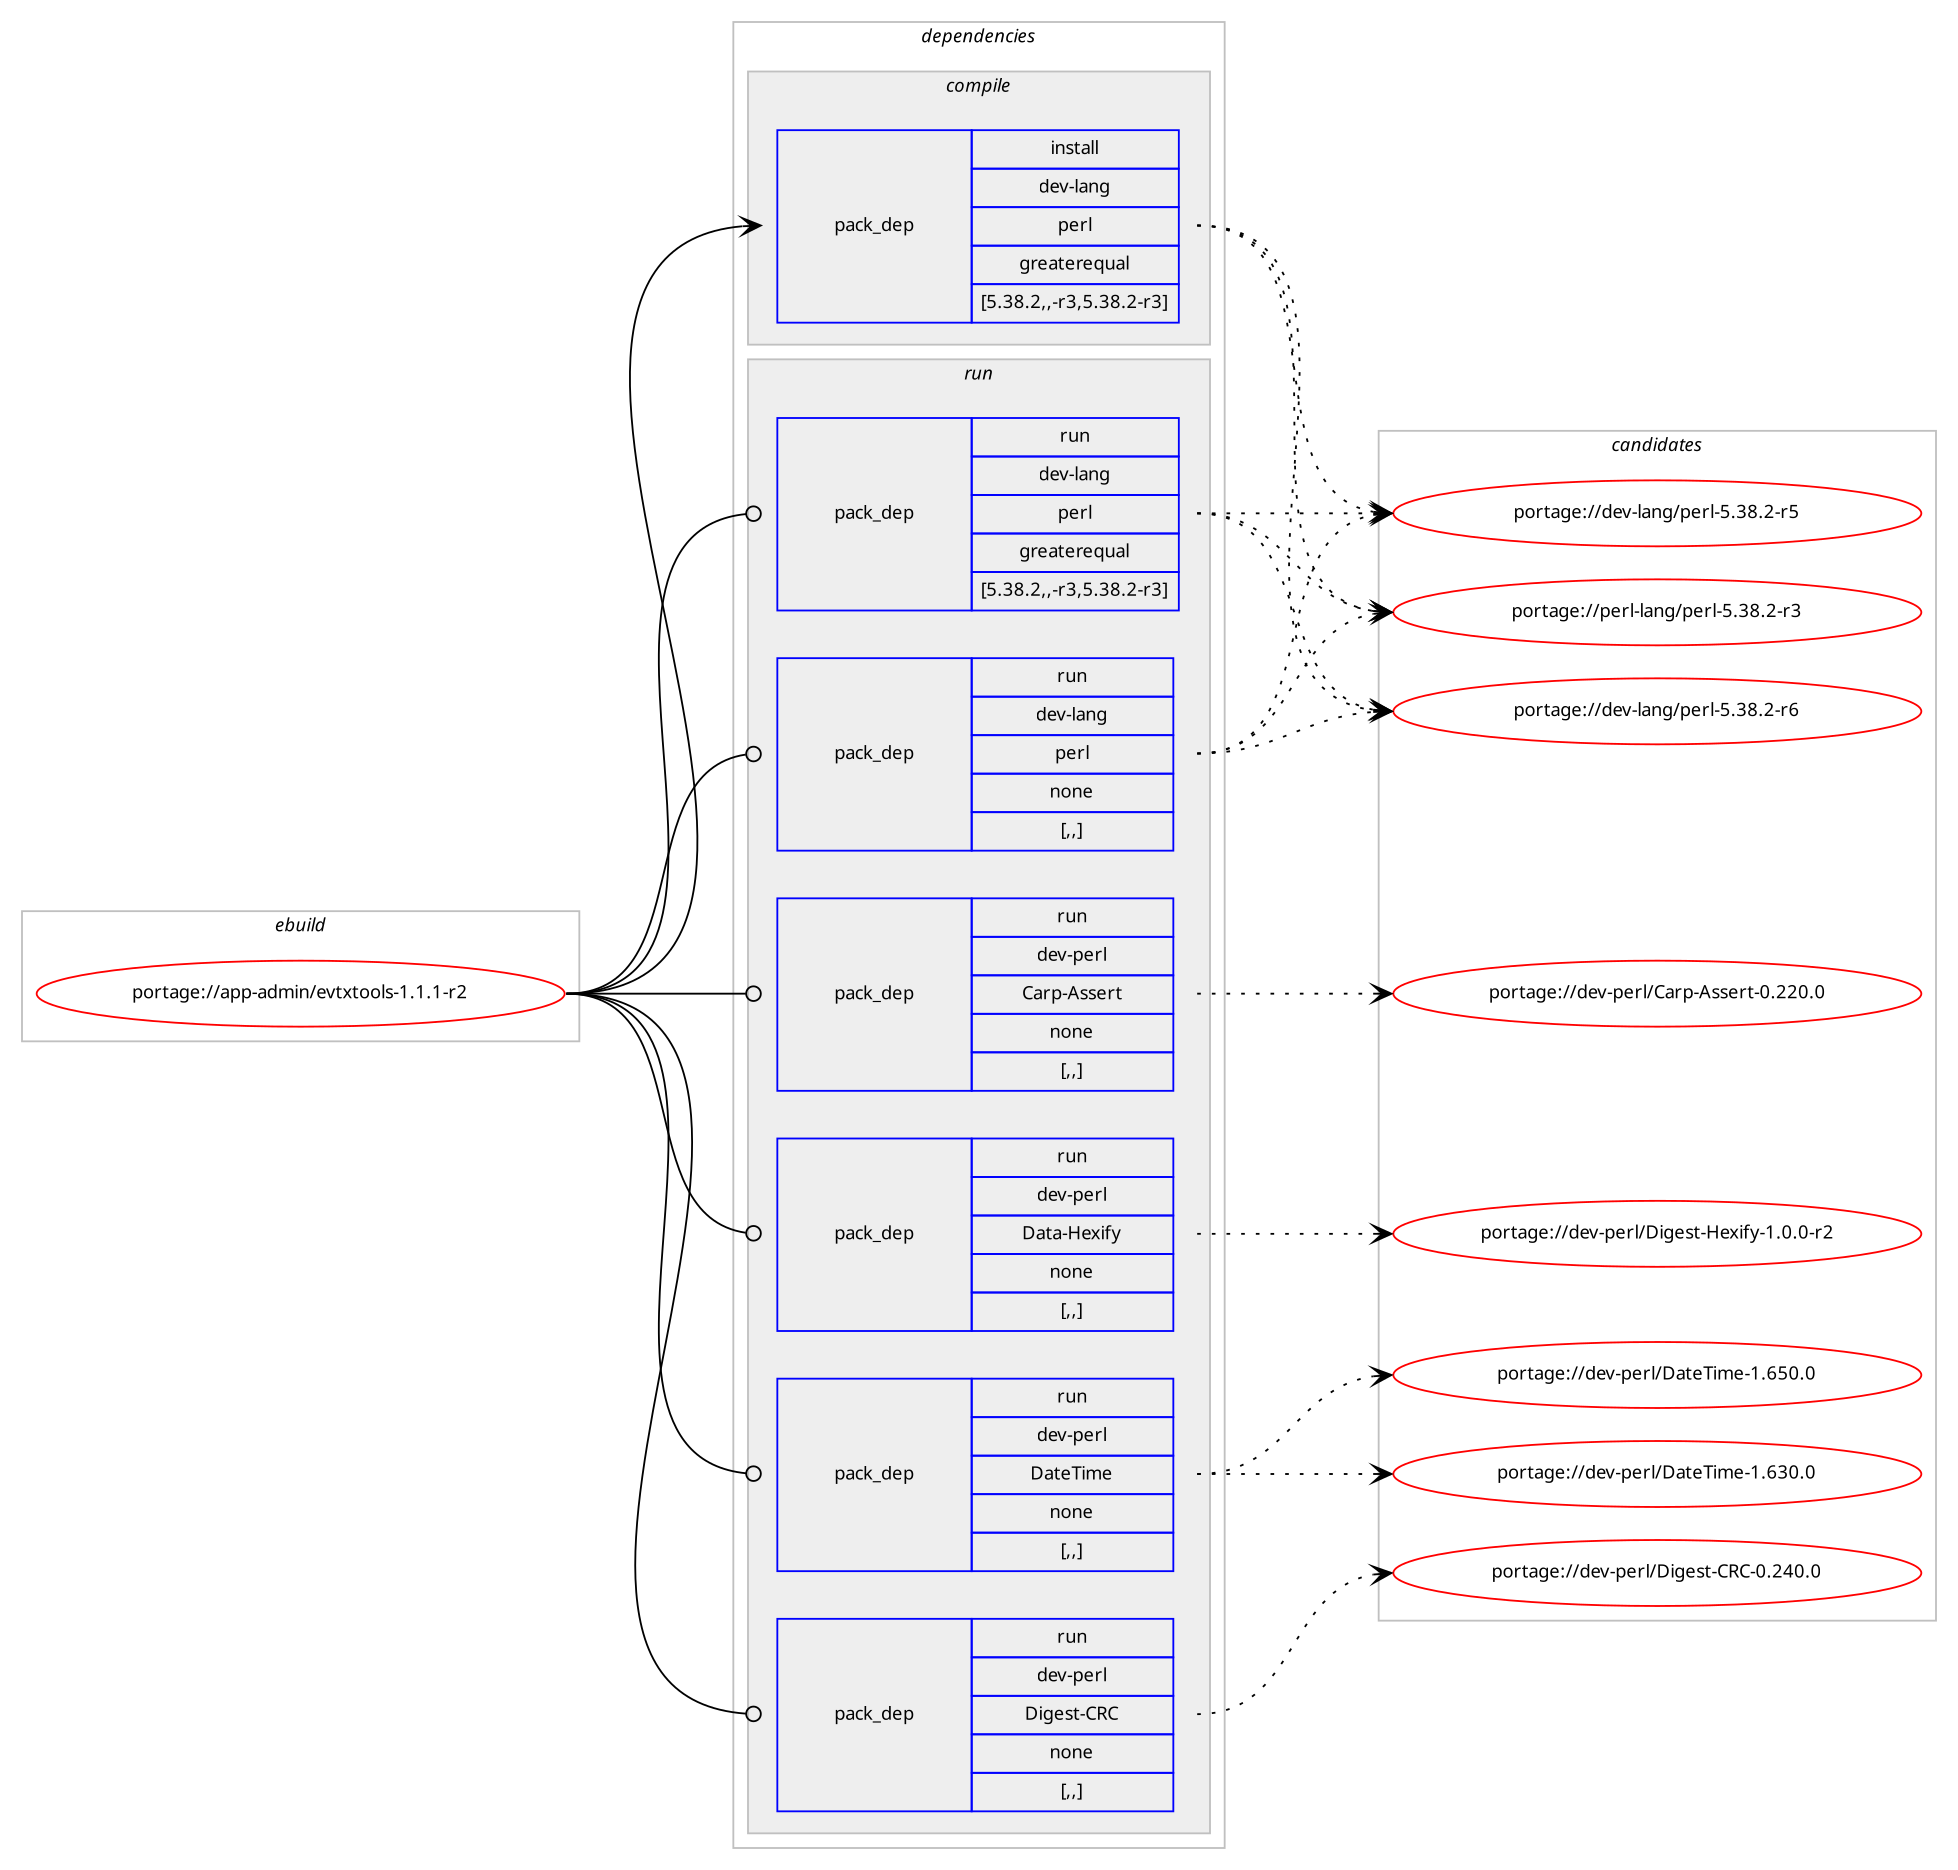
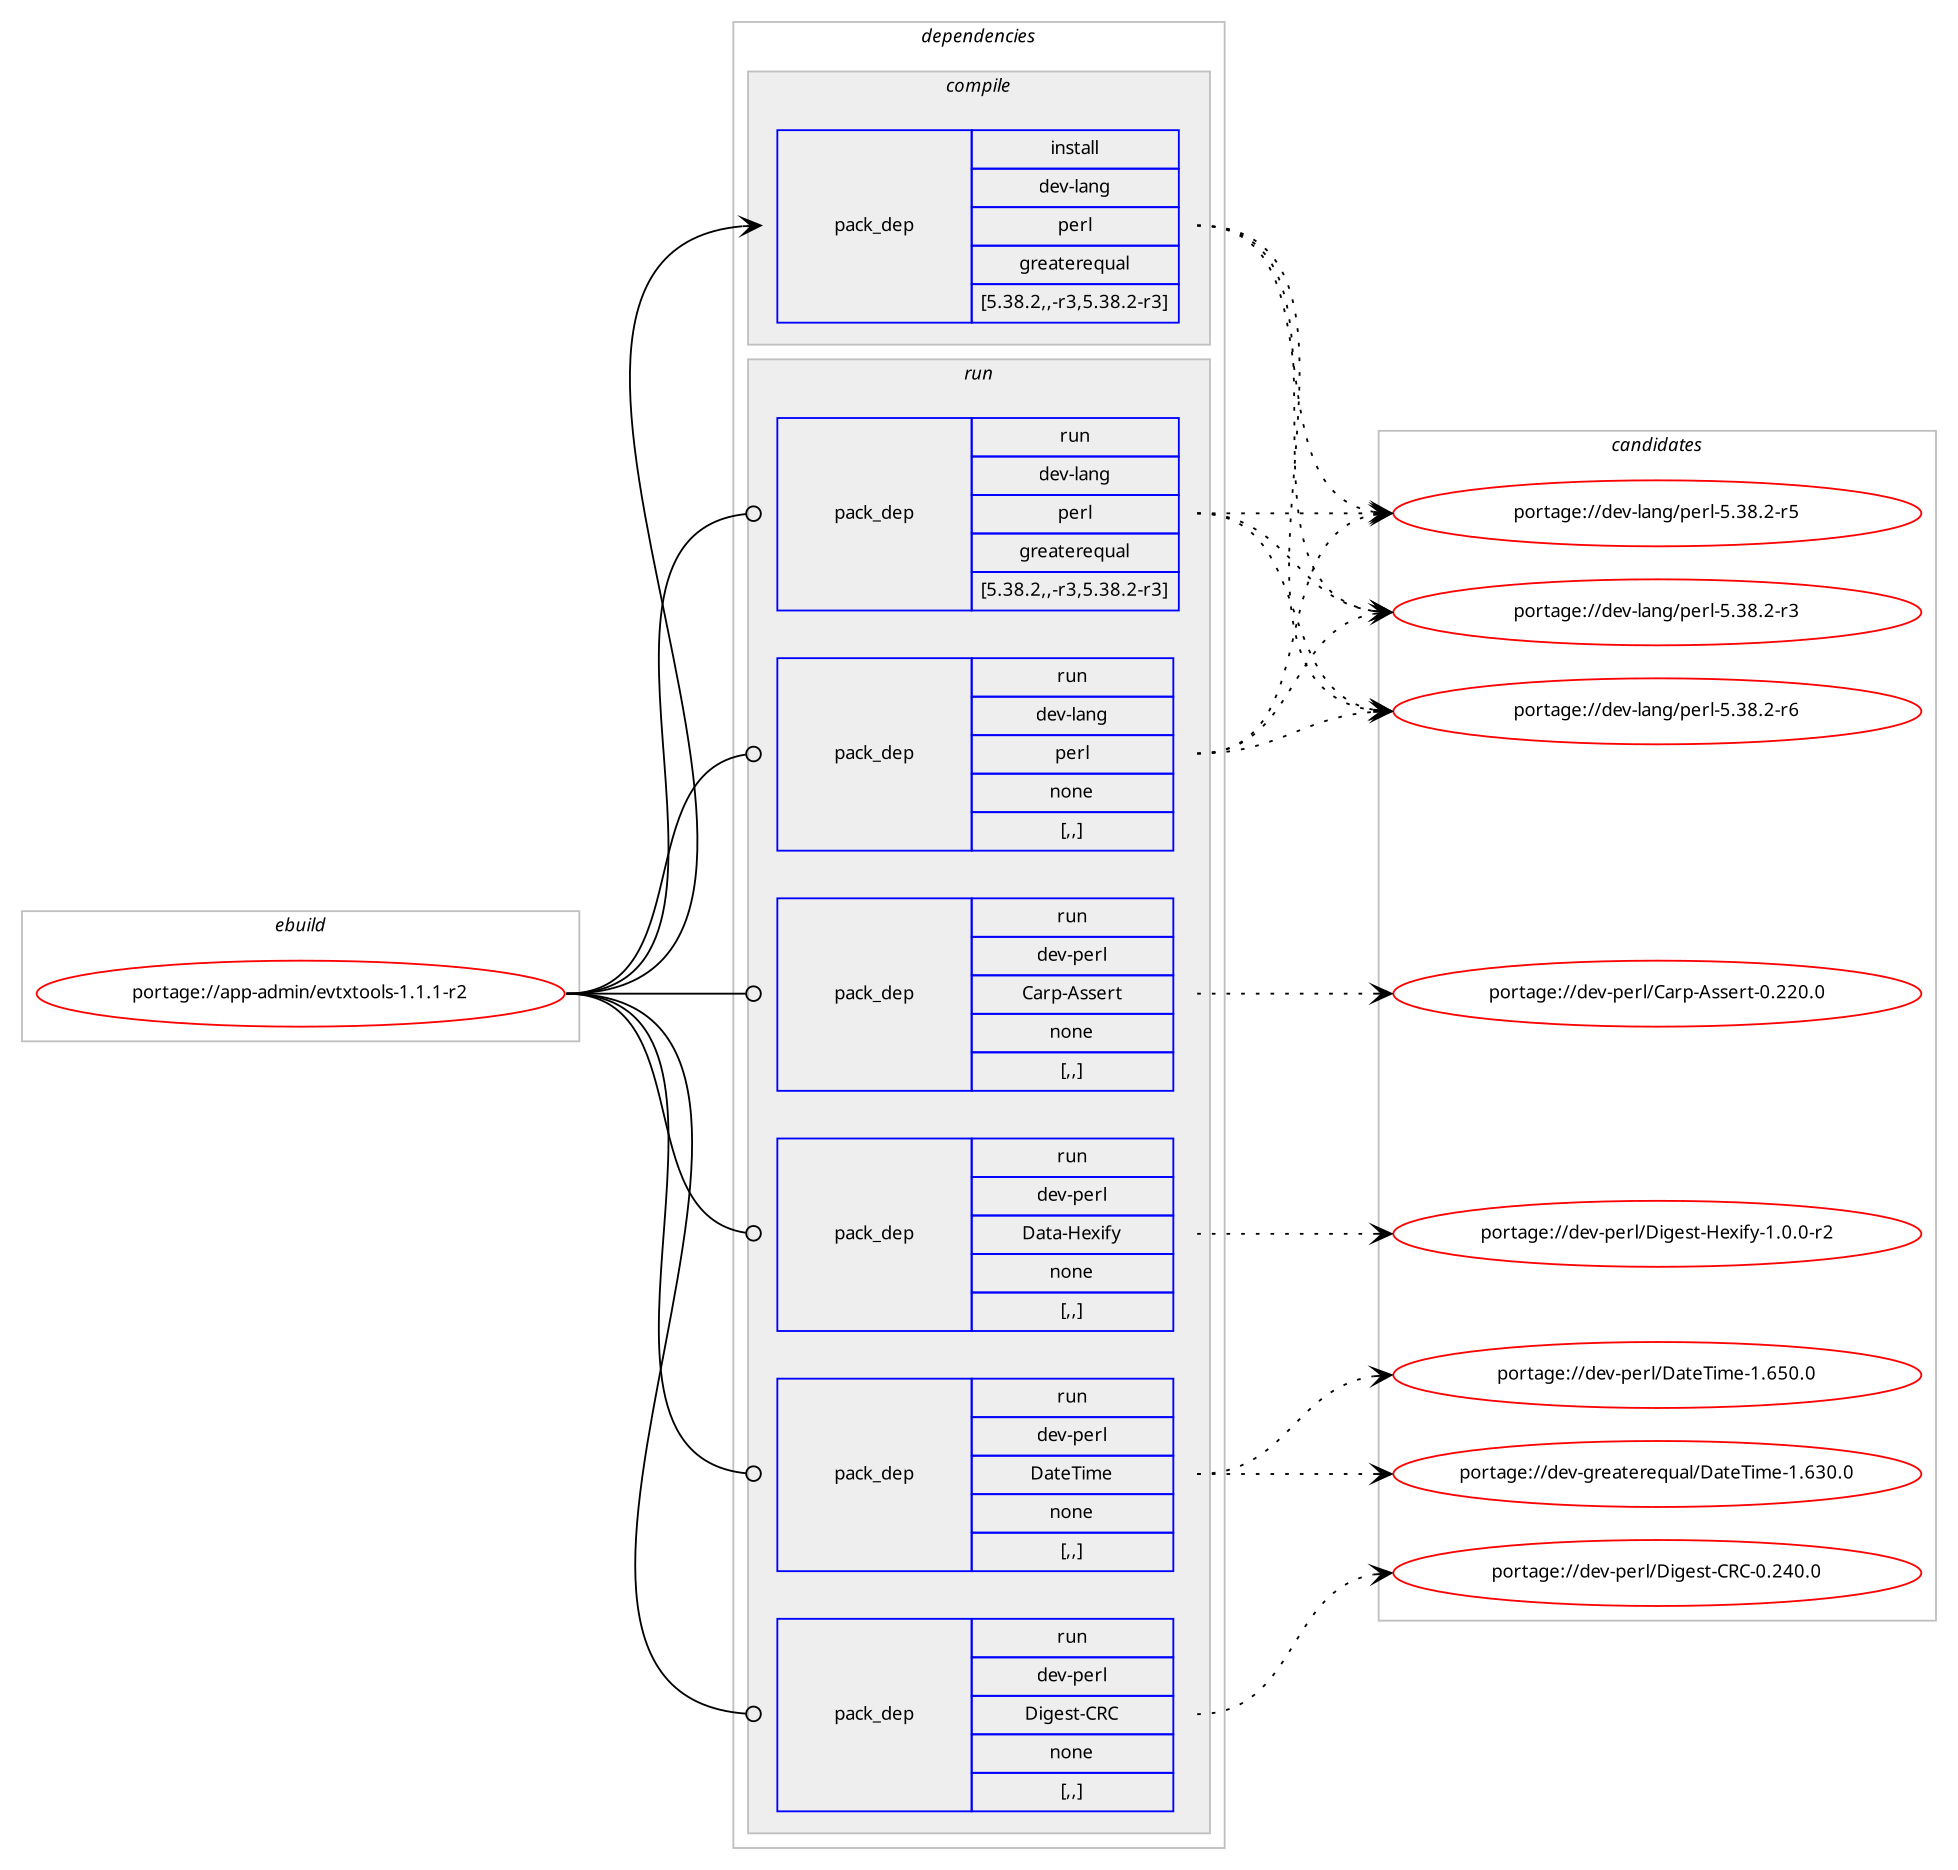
(1657, 612) -> (1657, 612)
(1657, 1474) -> (1657, 1474)
